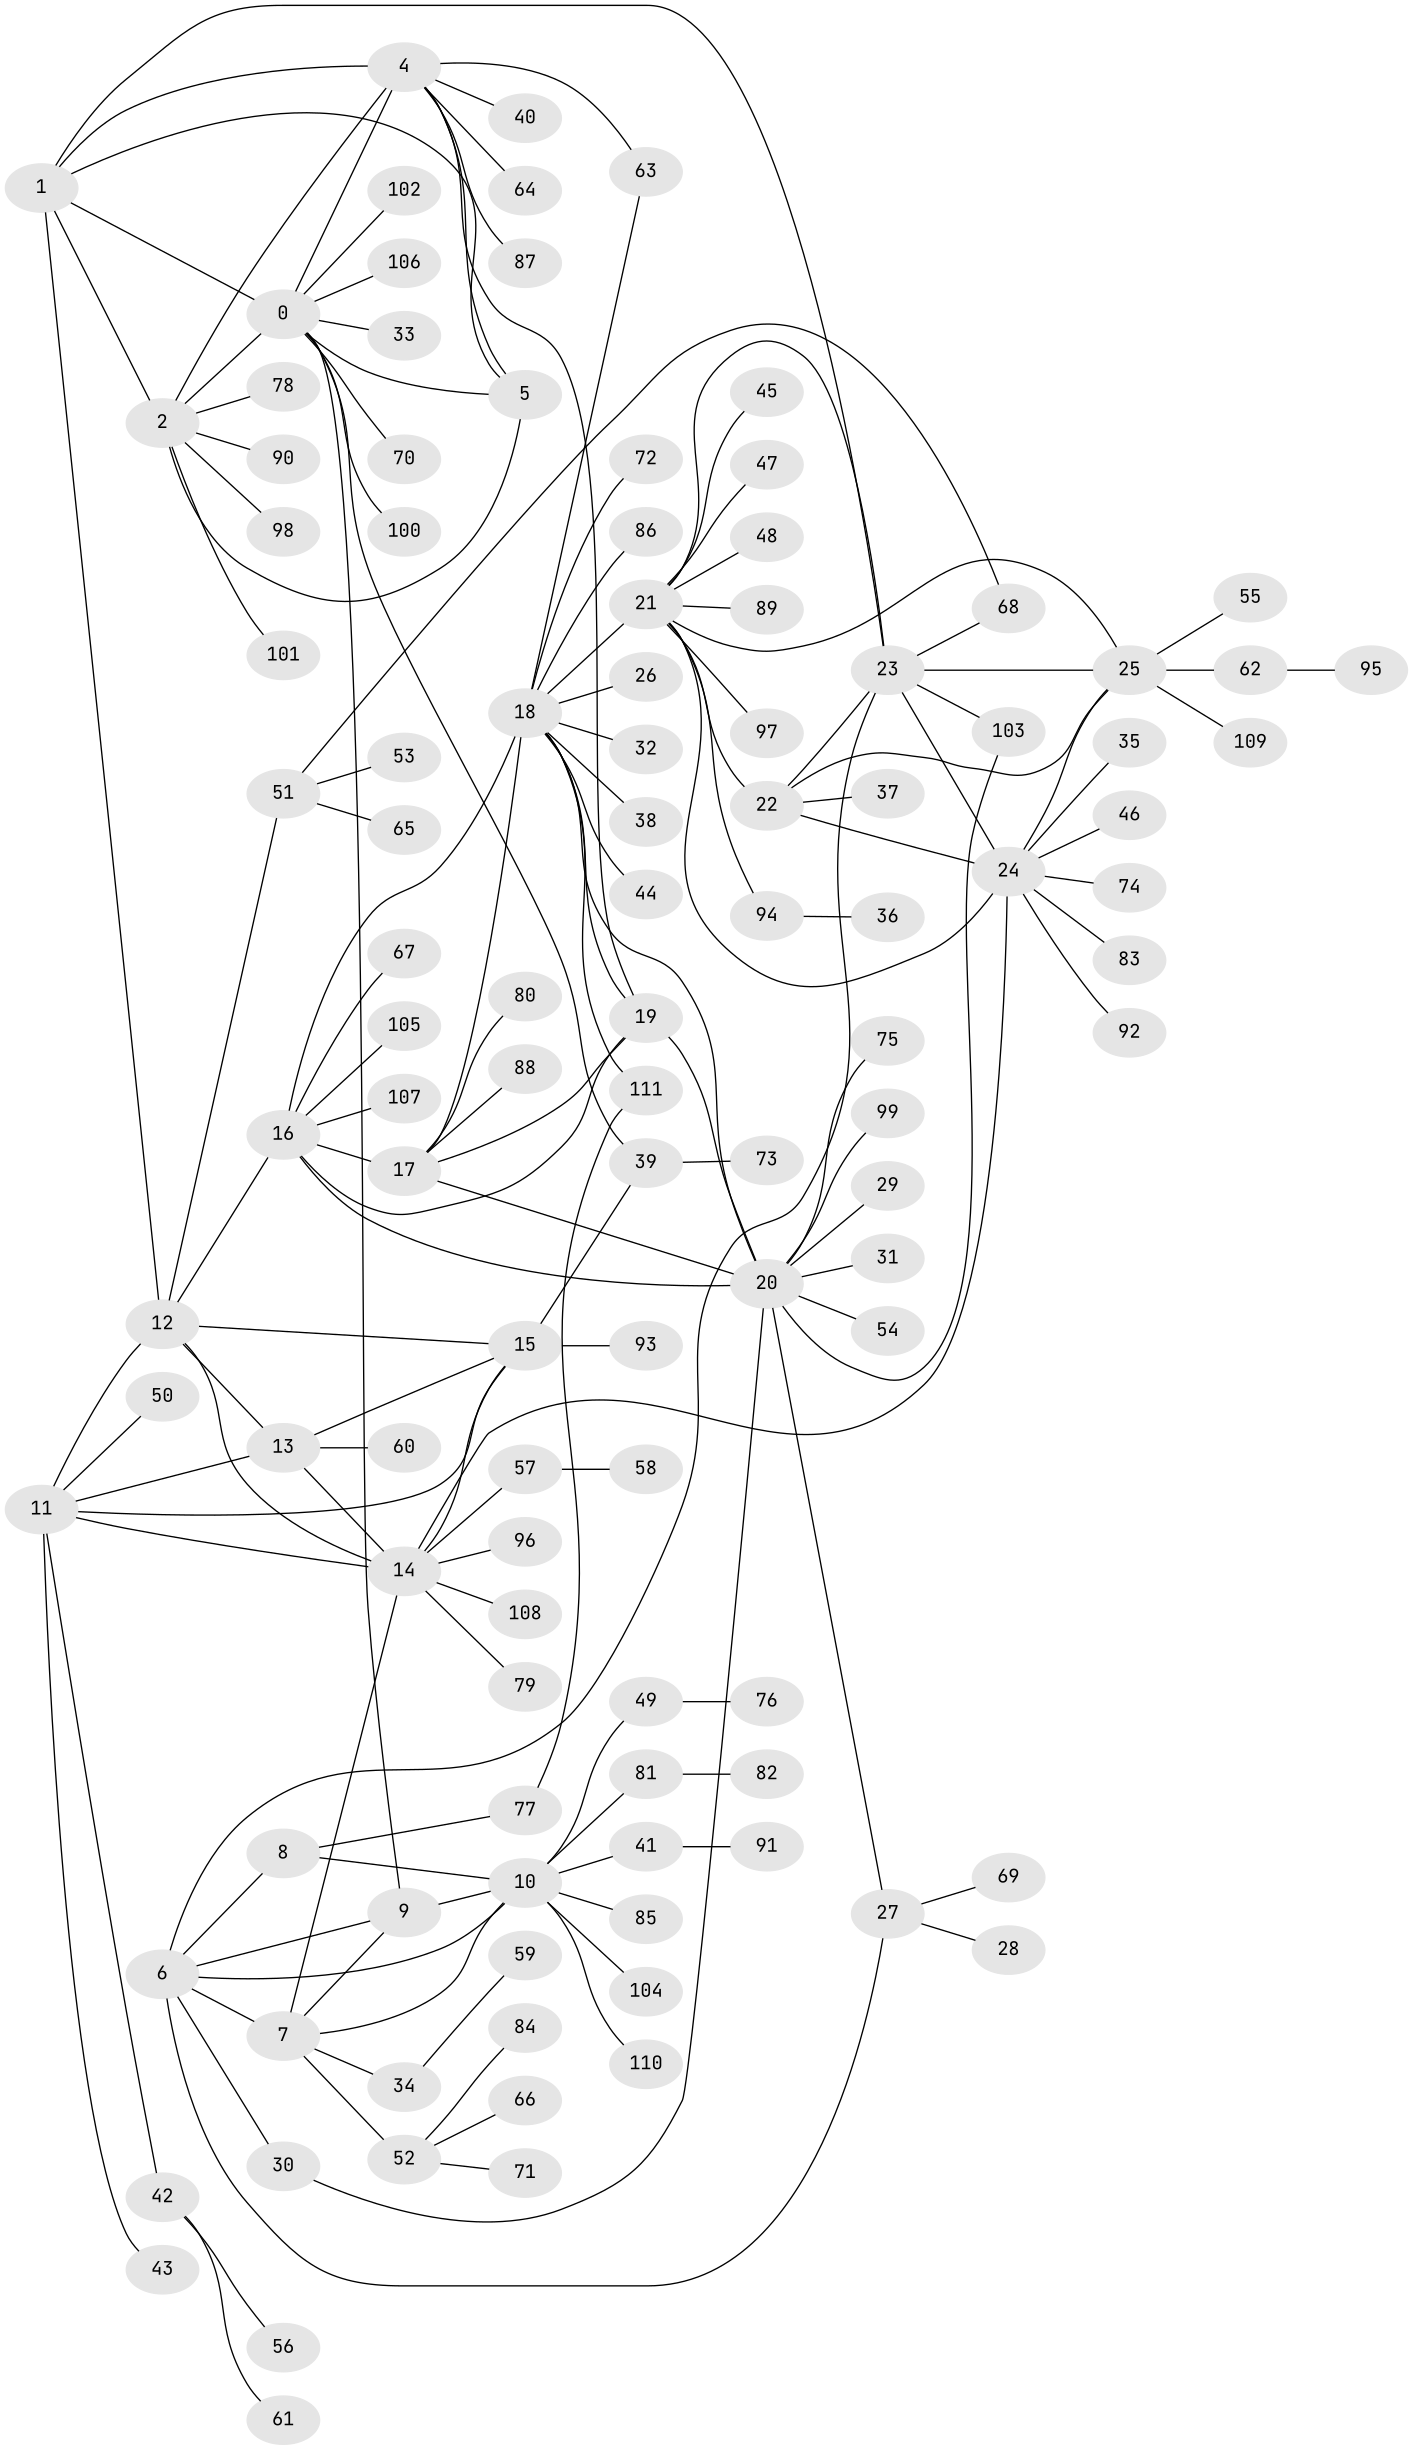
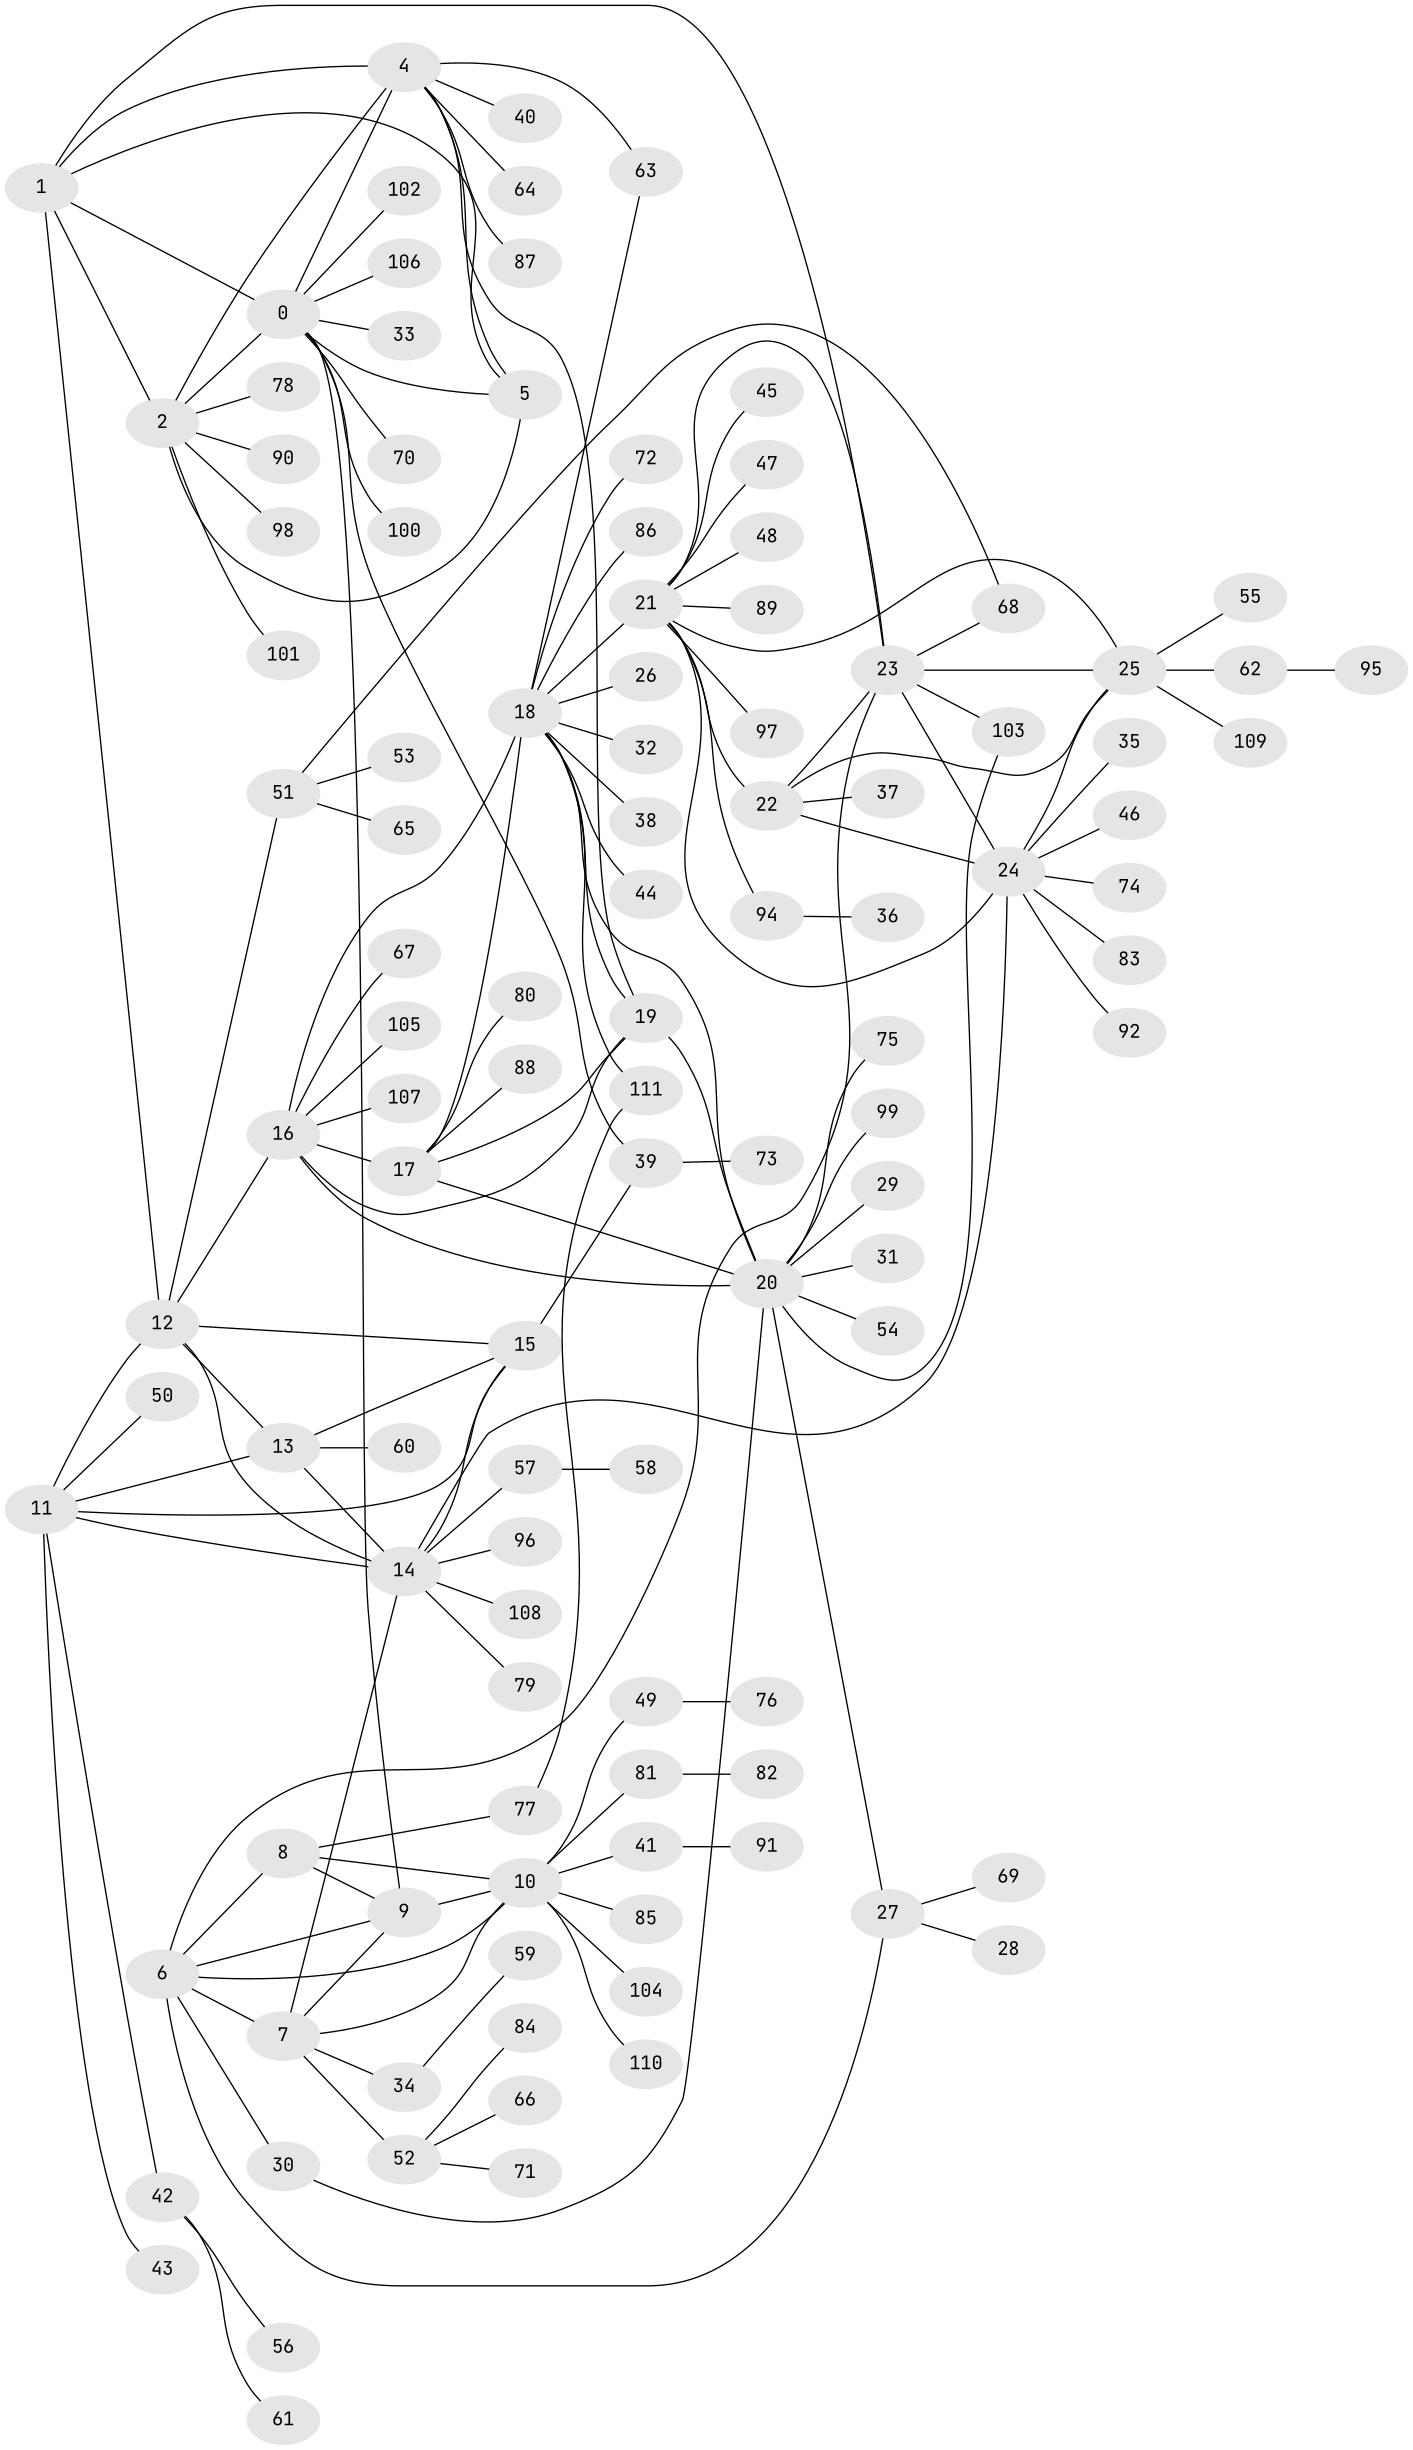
(646, 1346) -> none
none -> (344, 1883)
